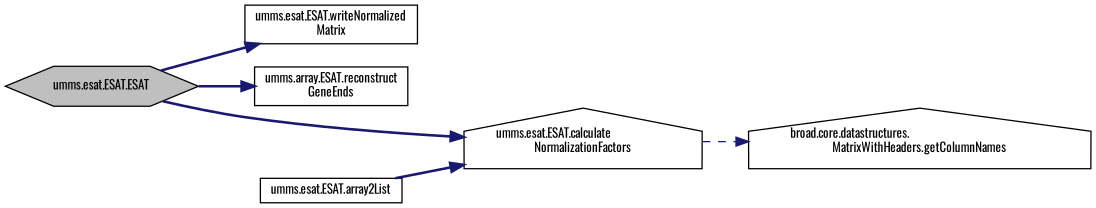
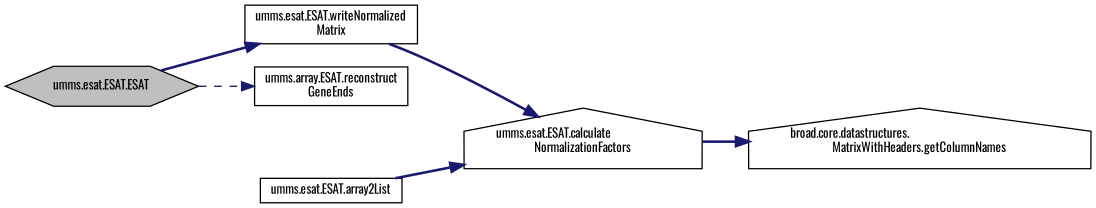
(220, 86) -> (220, 86)
(306, 125) -> (459, 75)
(719, 142) -> (719, 142)
